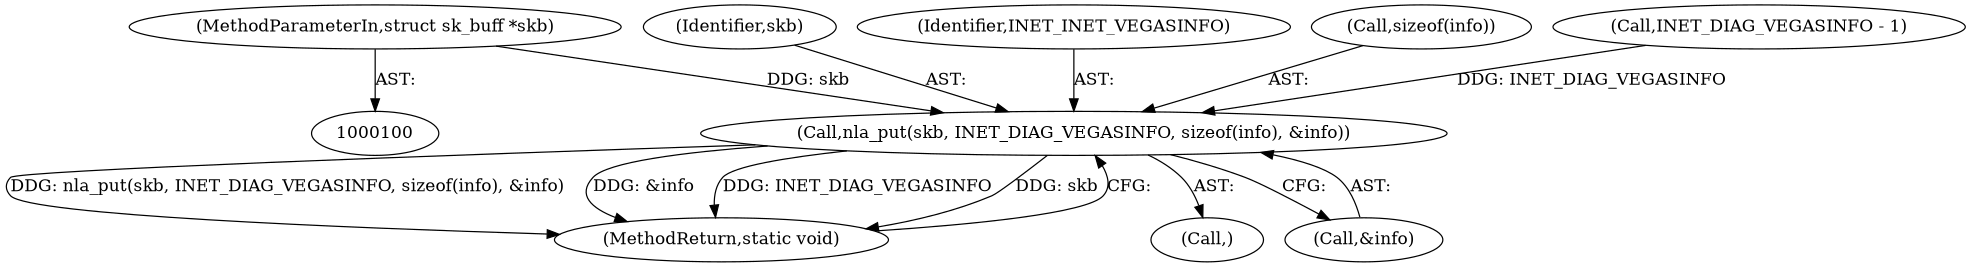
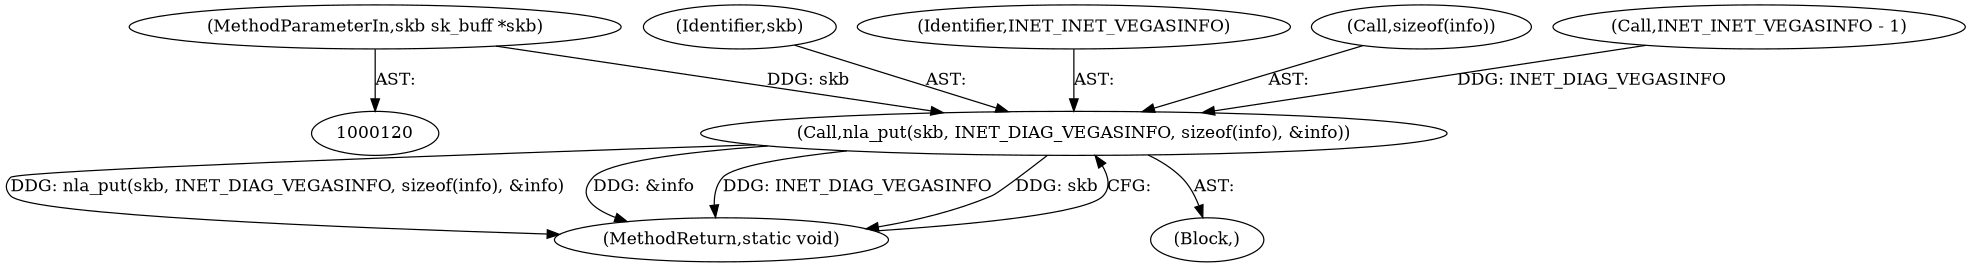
(375, 27) -> (375, 27)
(1759, 27) -> (1759, 27)
(375, 133) -> (375, 133)
(1207, 240) -> (1207, 240)
(1364, 240) -> none
